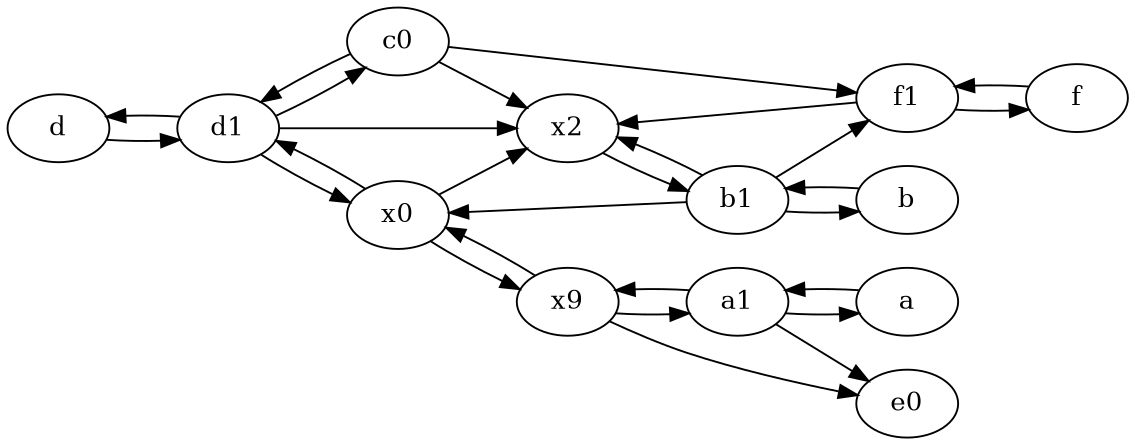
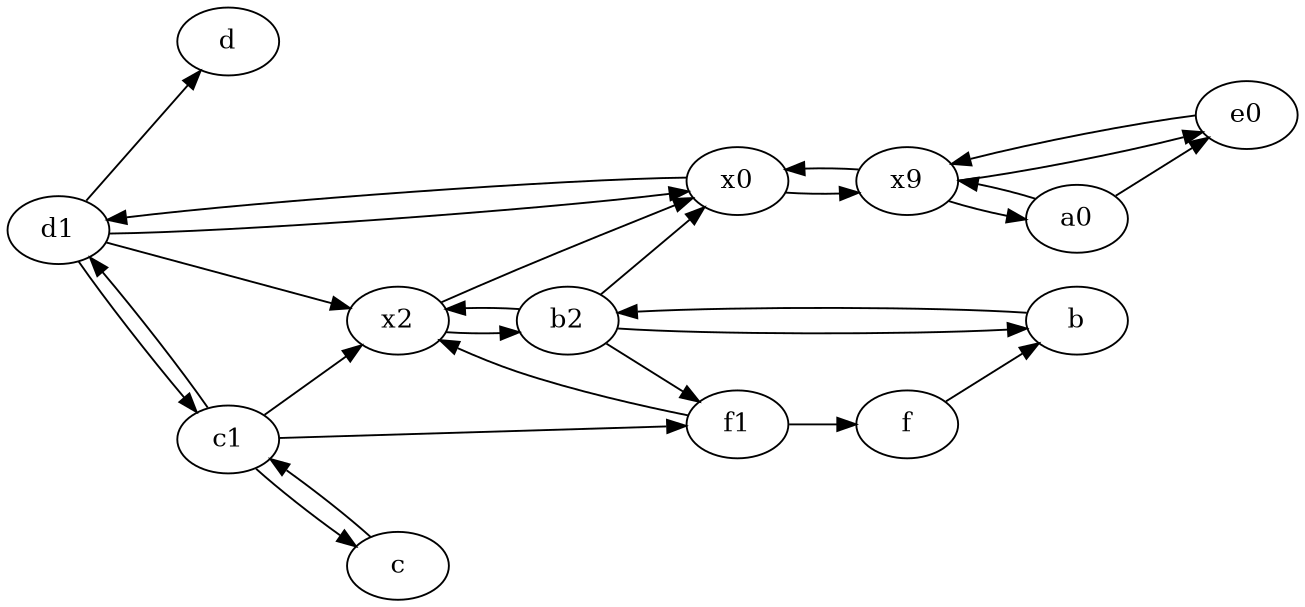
(398, 41) -> (228, 439)
(1001, 85) -> (984, 377)
none -> (1082, 134)
(134, 141) -> none
(474, 176) -> (558, 253)
(737, 200) -> (568, 321)
(737, 302) -> (1077, 219)
(907, 302) -> none
none -> (398, 566)
